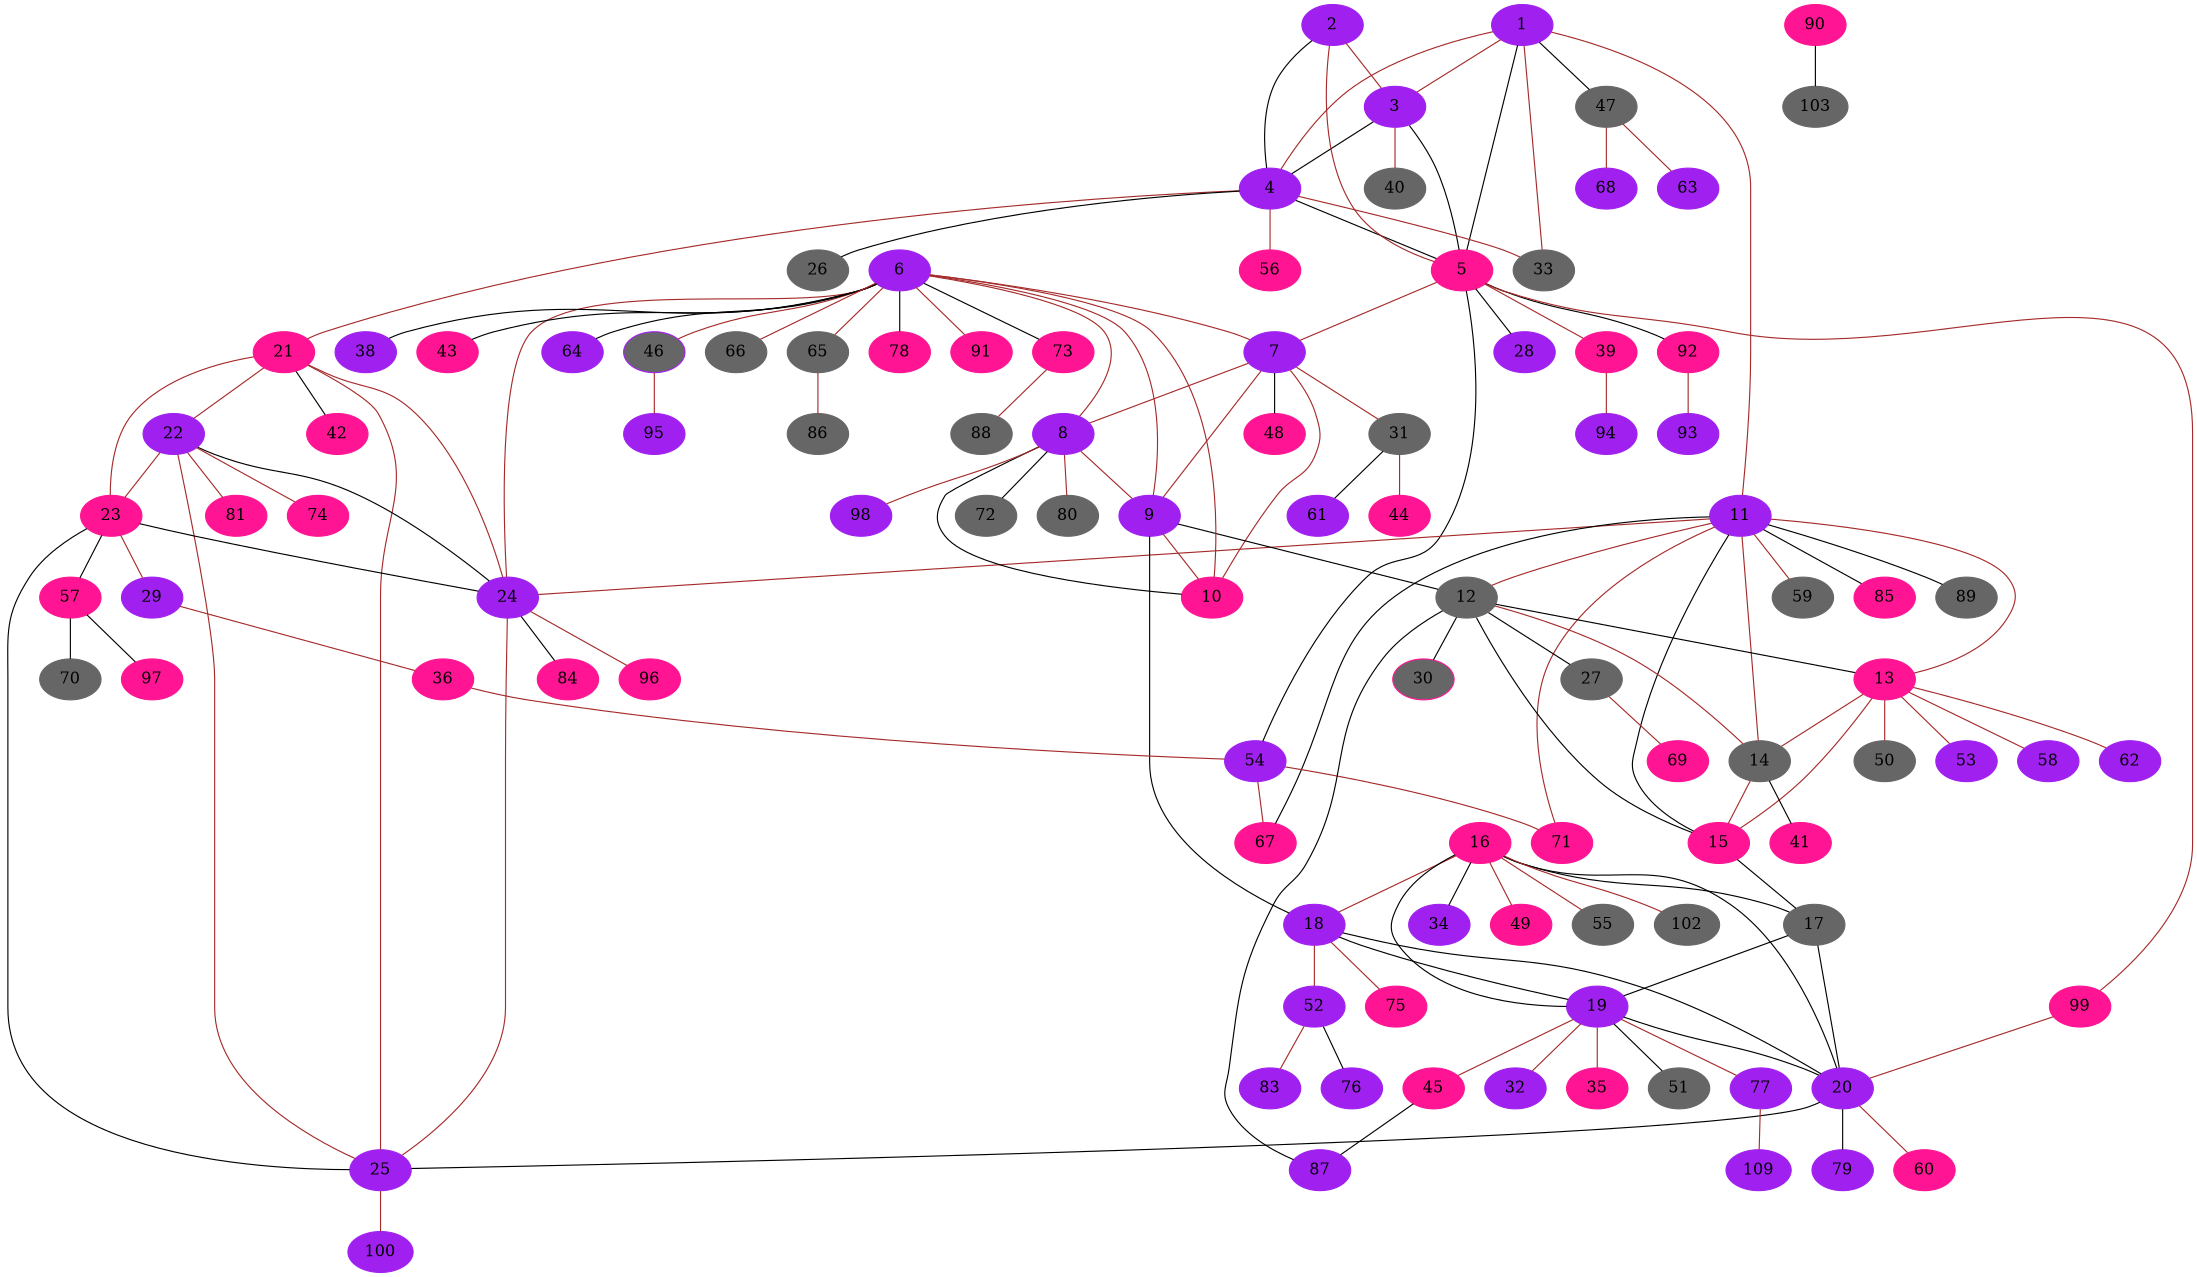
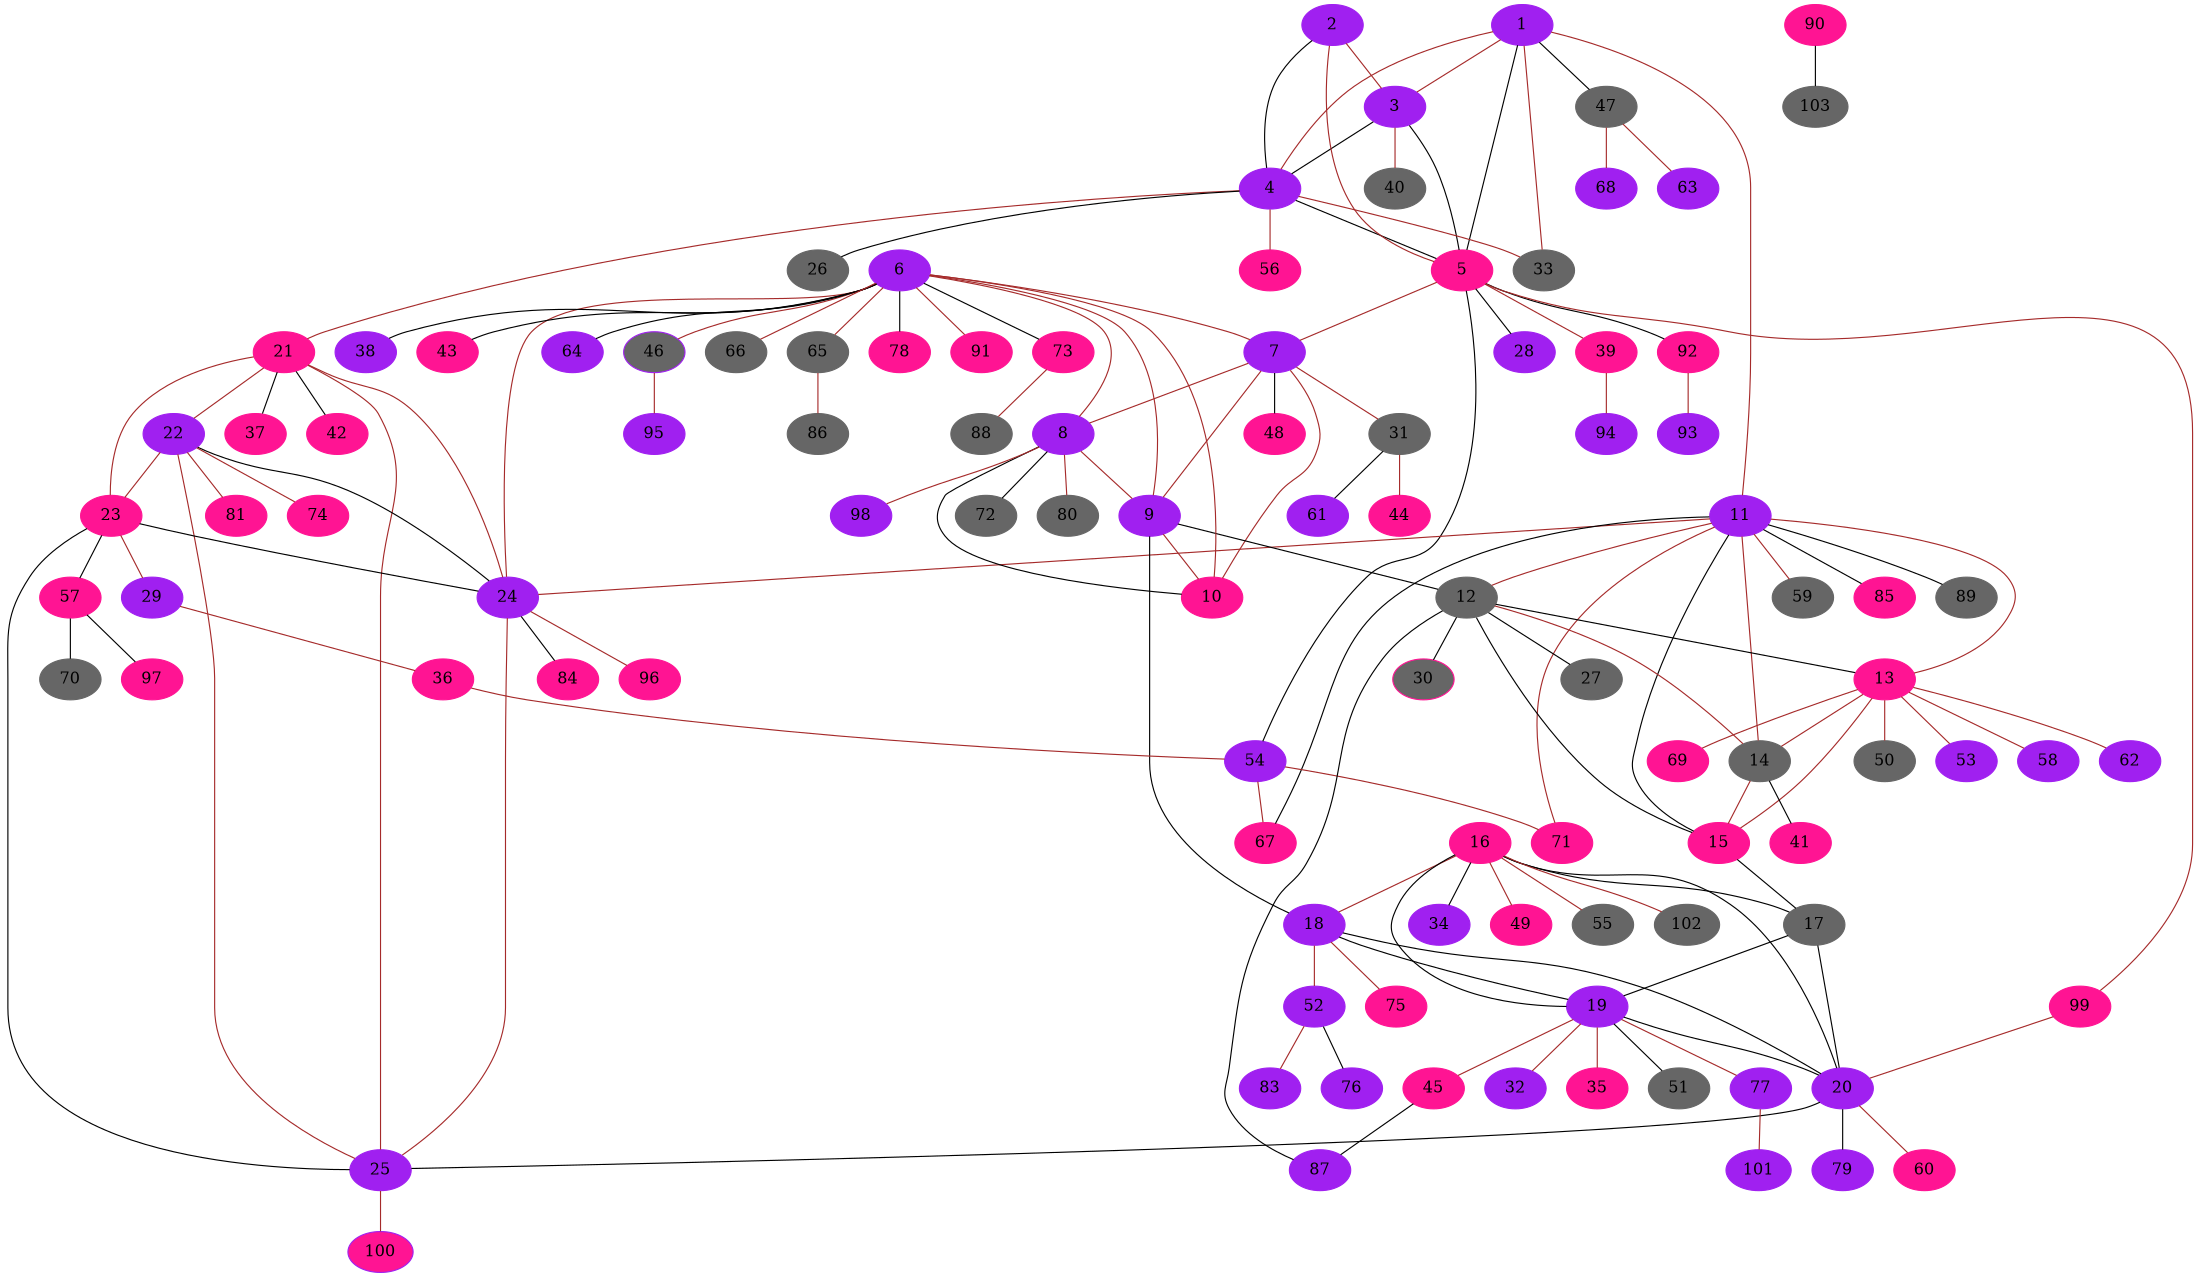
none -> (256, 434)
(1635, 720) -> (1779, 717)
(1759, 1170) -> (1759, 1170)
(381, 1252) -> (381, 1252)
